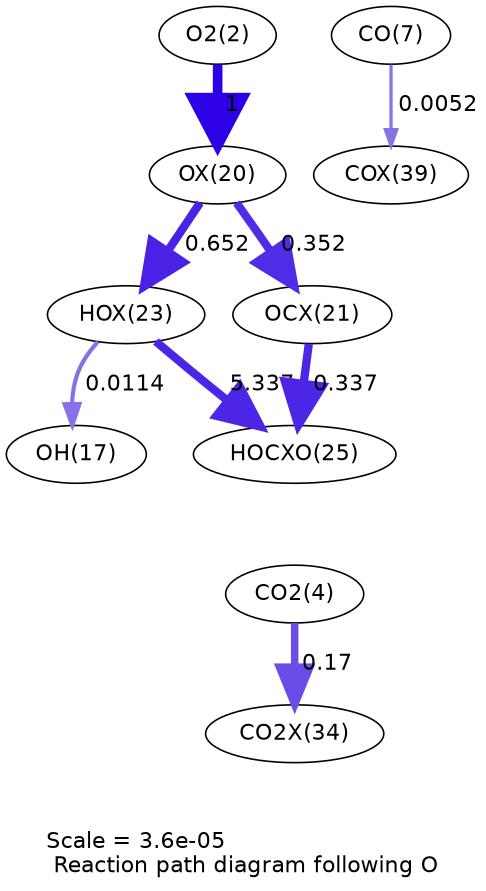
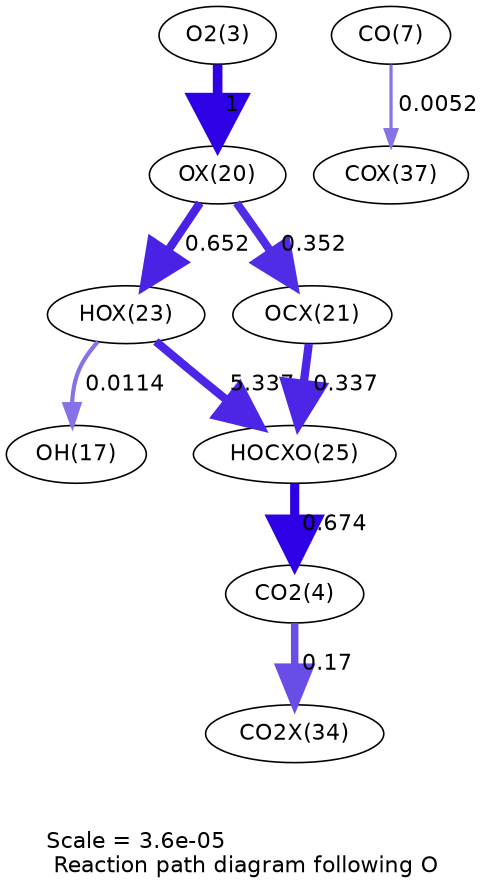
(218, 35) -> (218, 35)
(391, 175) -> (391, 175)
none -> (295, 501)
